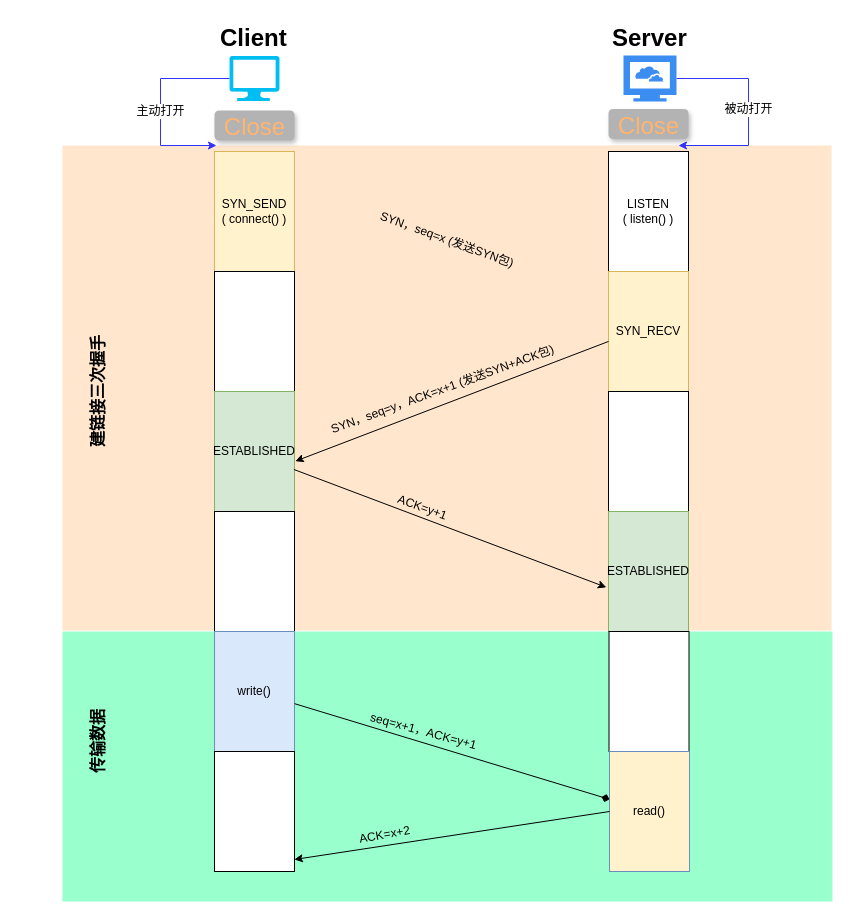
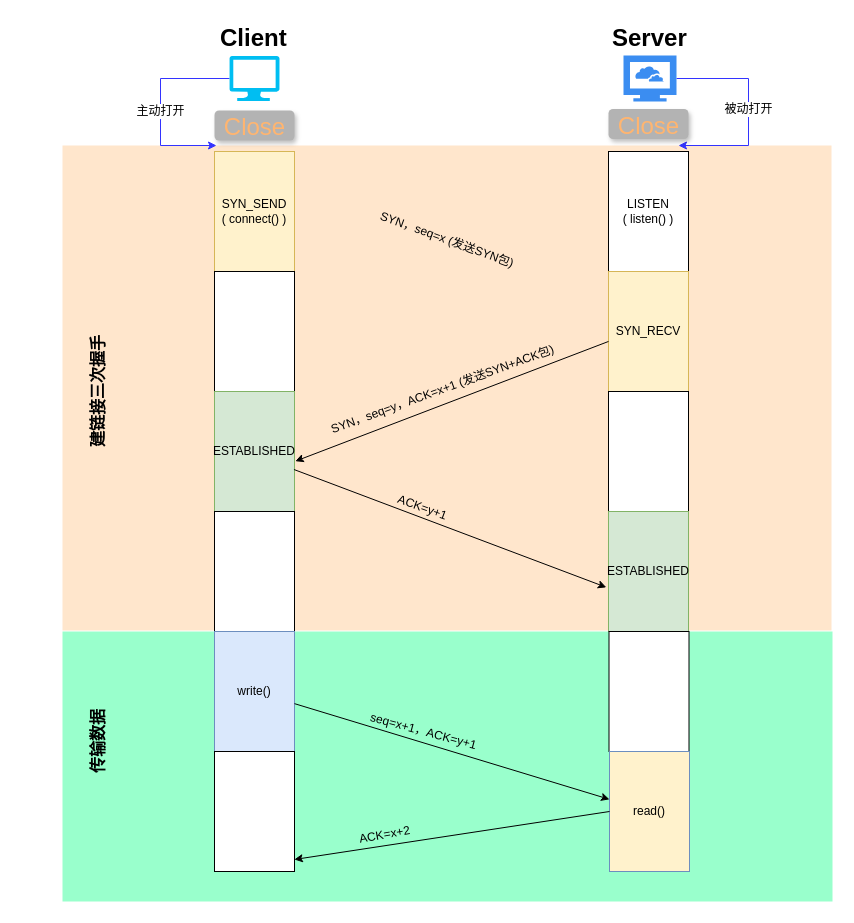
(601, 797) -> (601, 797)
